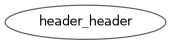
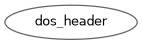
(86, 22) -> (71, 22)
